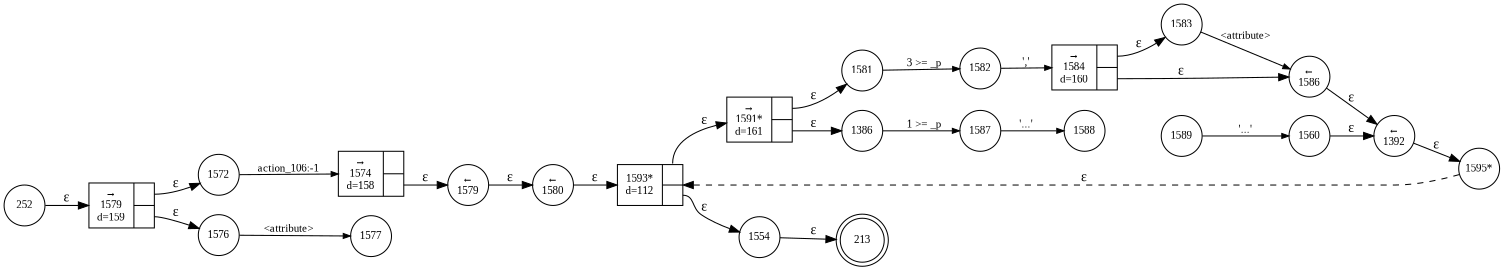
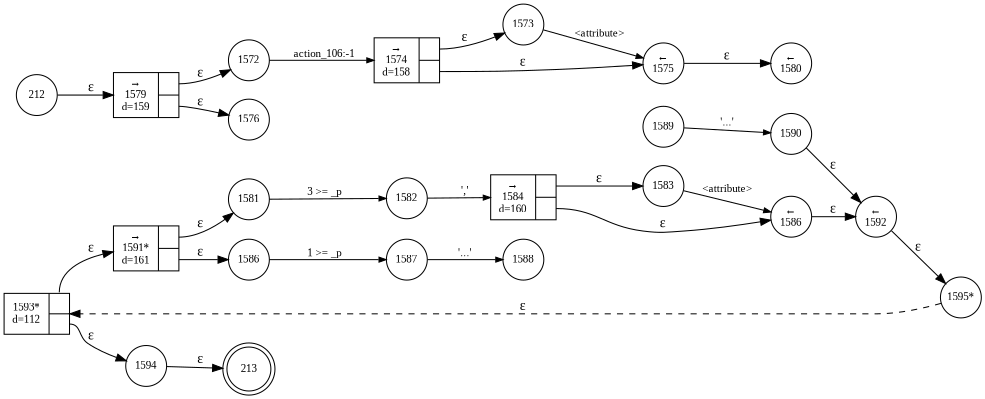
none -> (523, 25)
(862, 131) -> (249, 260)
(1309, 136) -> (791, 134)
(1394, 136) -> (876, 217)
(468, 185) -> (663, 63)
(590, 185) -> none
(25, 205) -> (37, 95)
(371, 236) -> none
(760, 237) -> (146, 366)
